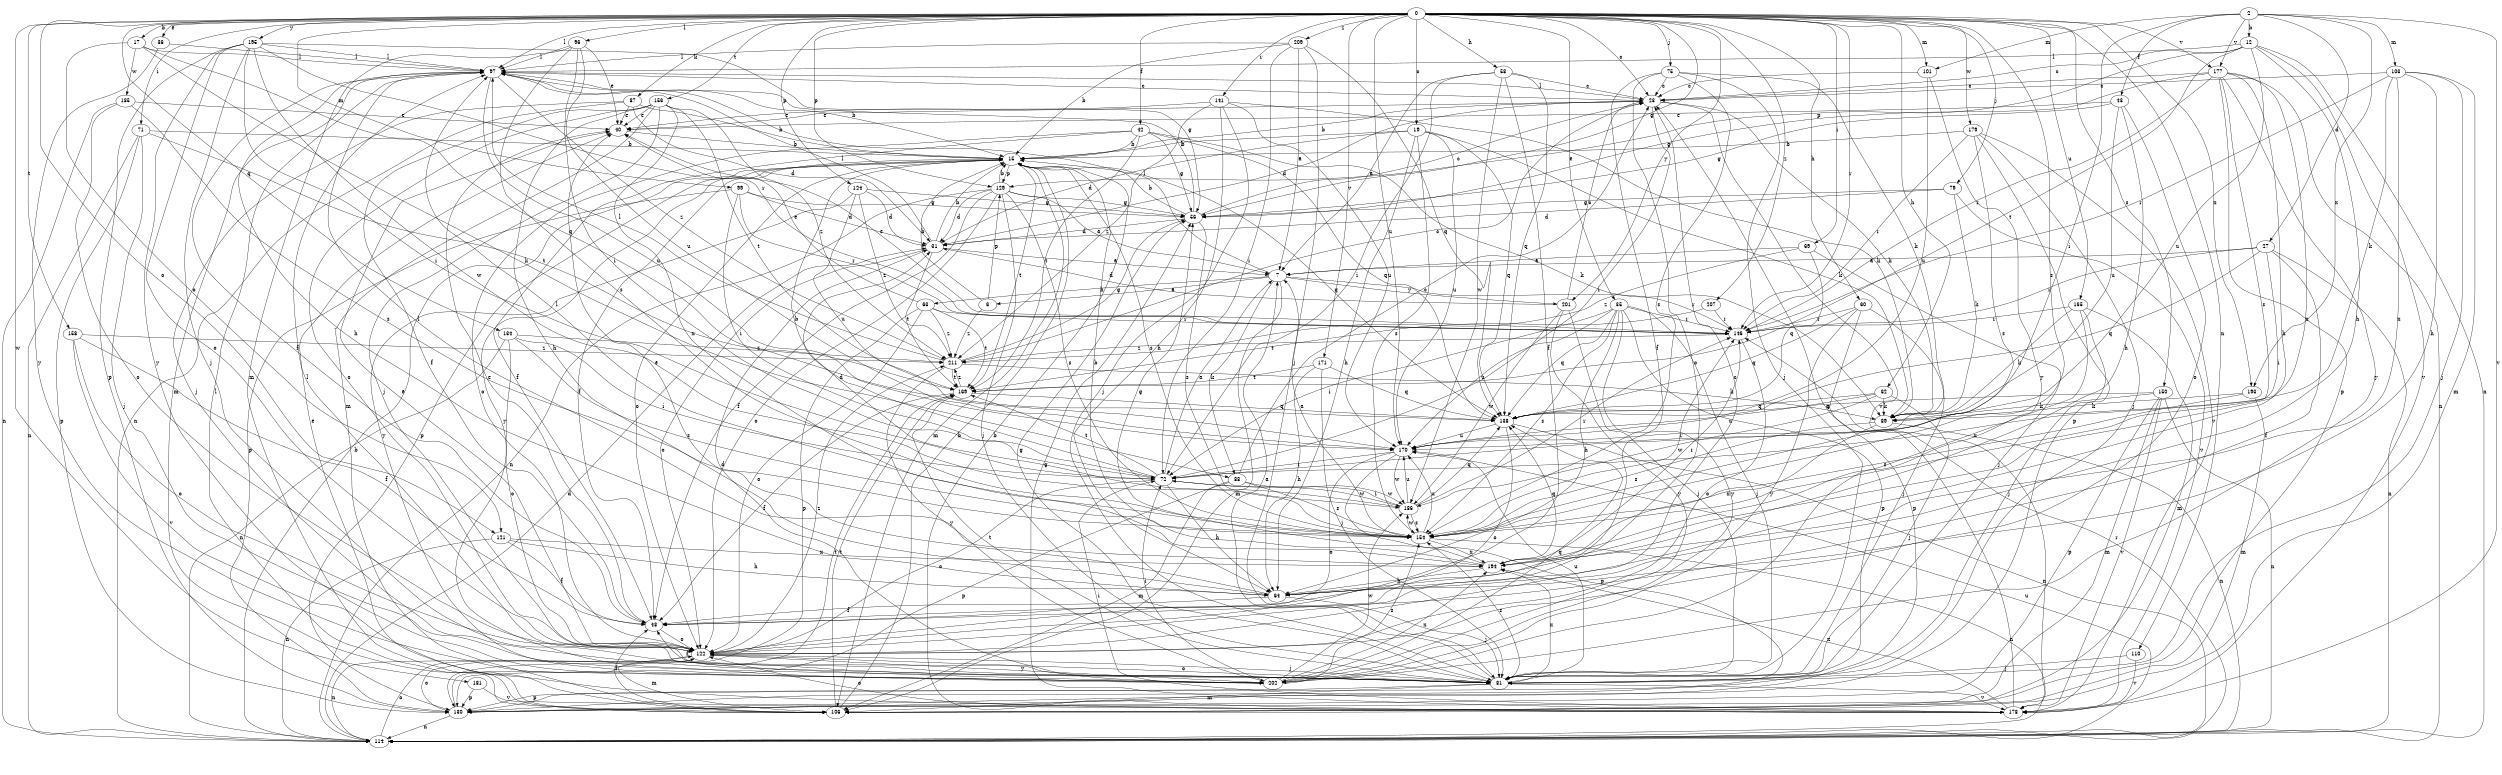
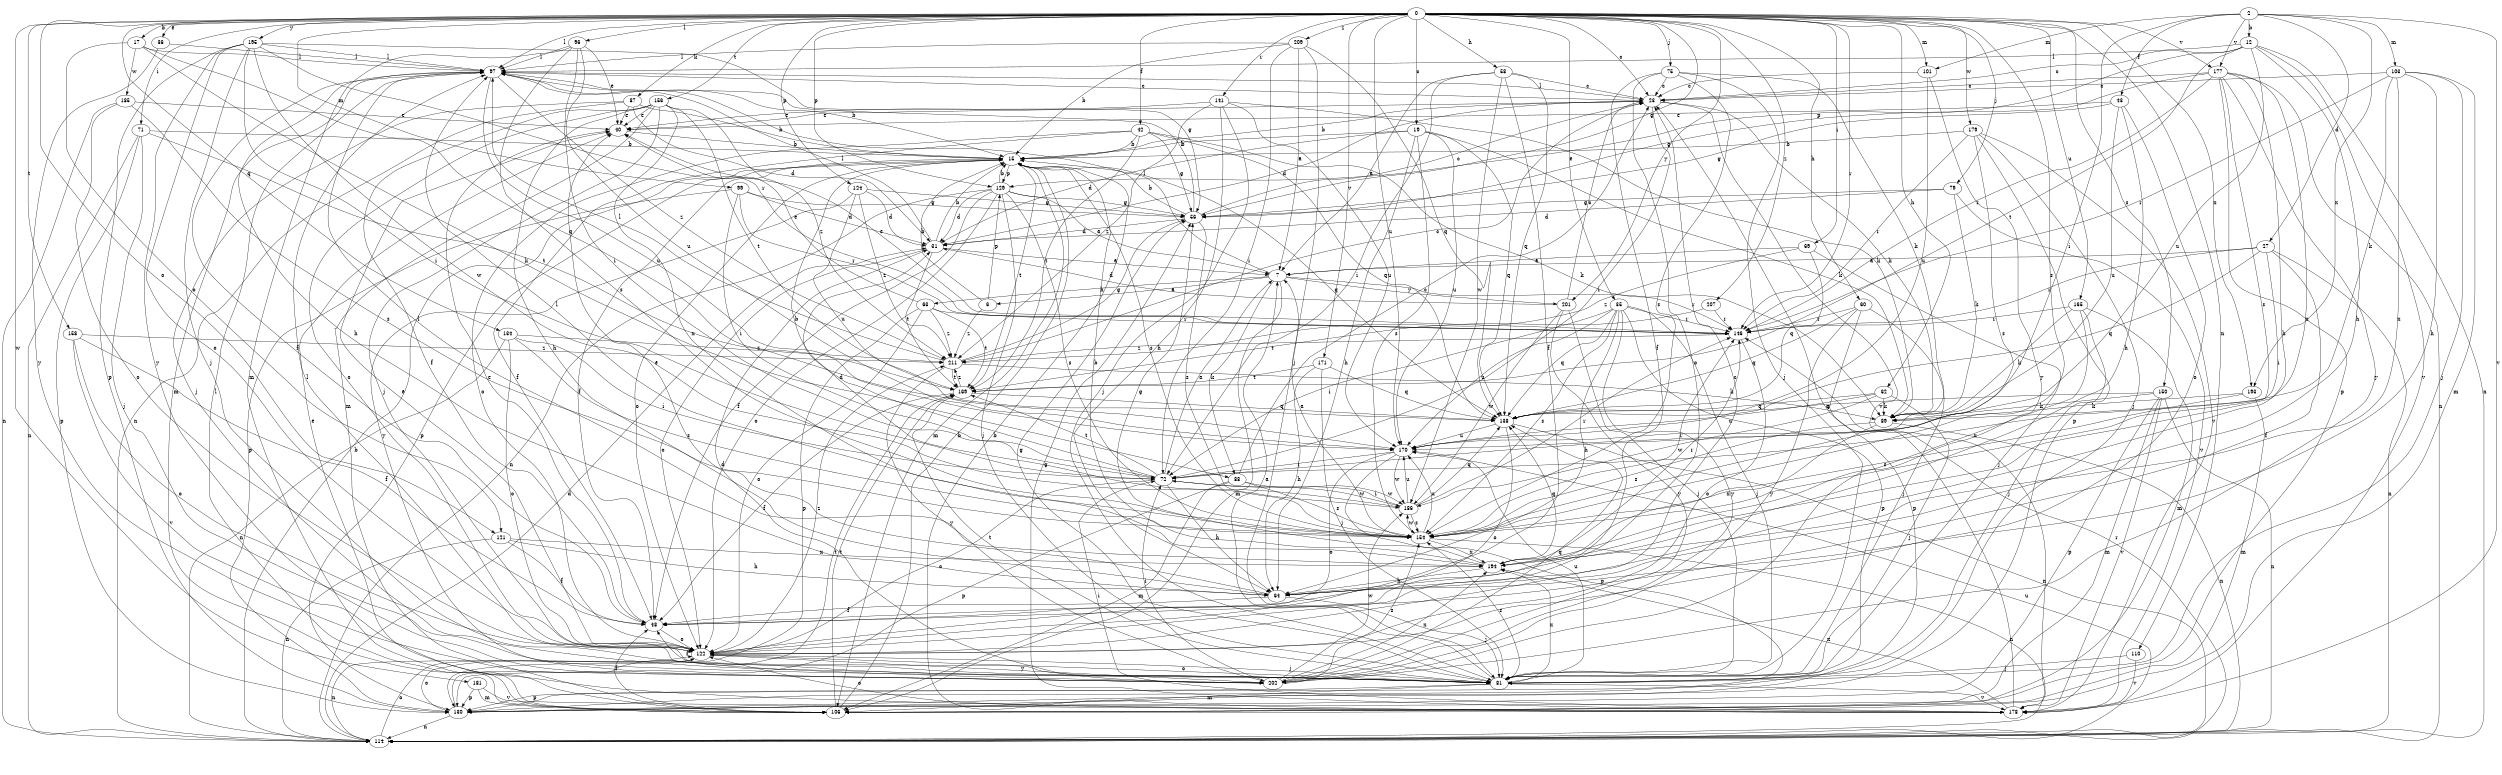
(457, 579) -> none
(680, 697) -> (647, 710)
